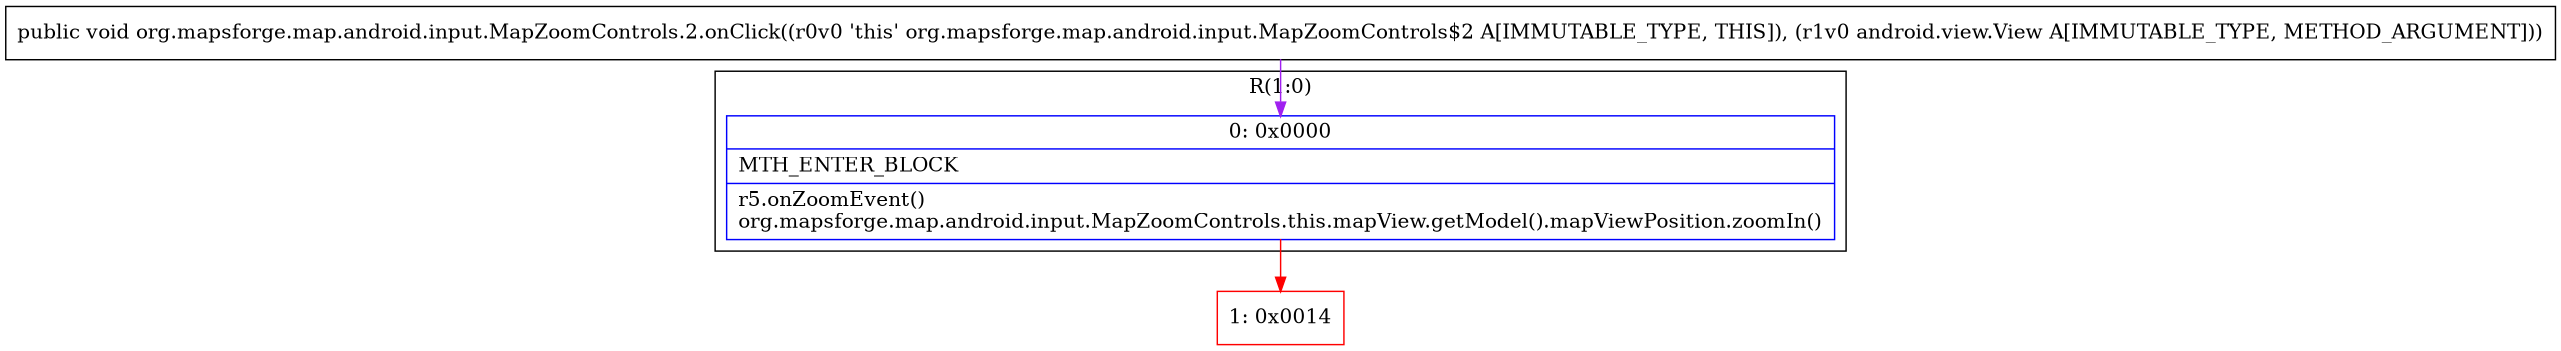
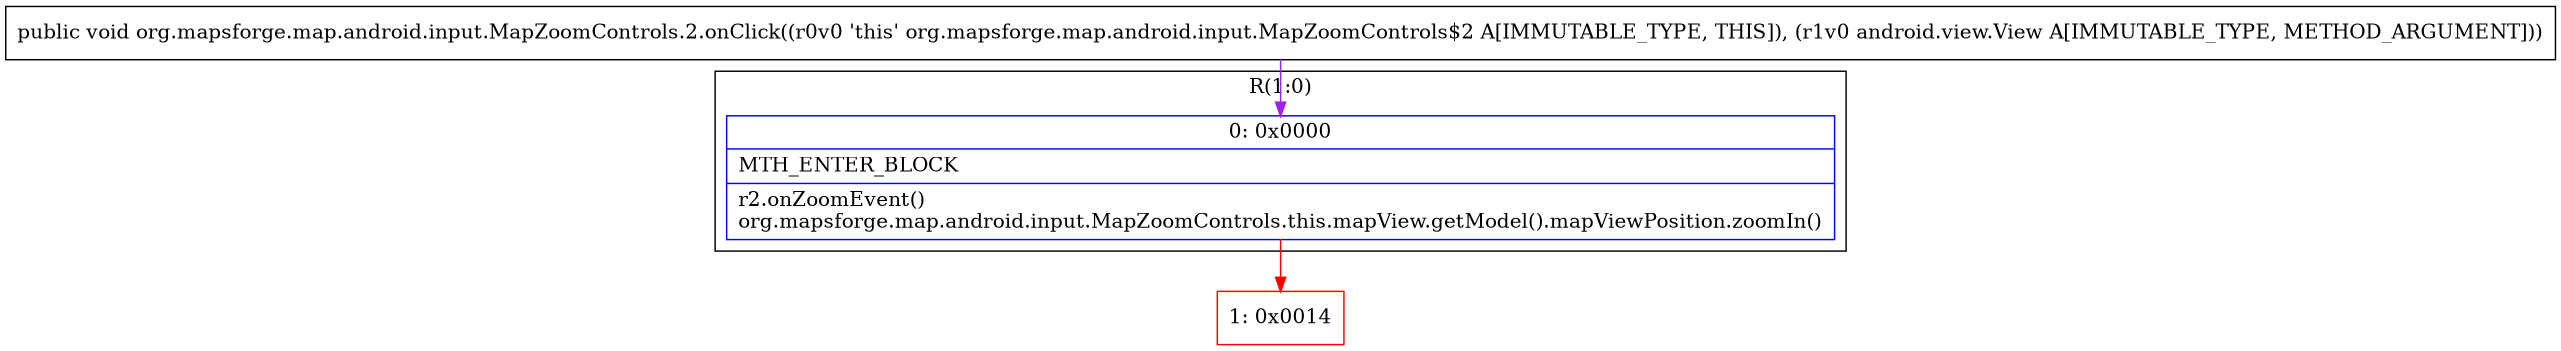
(832, 200) -> (832, 200)
